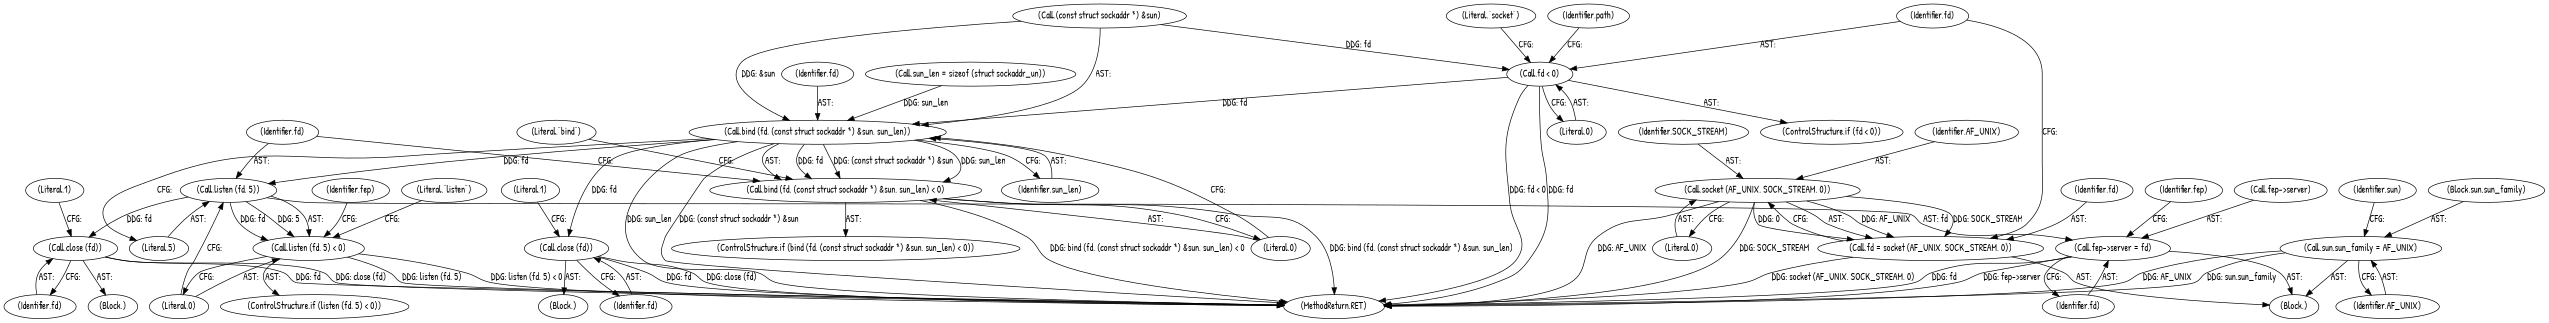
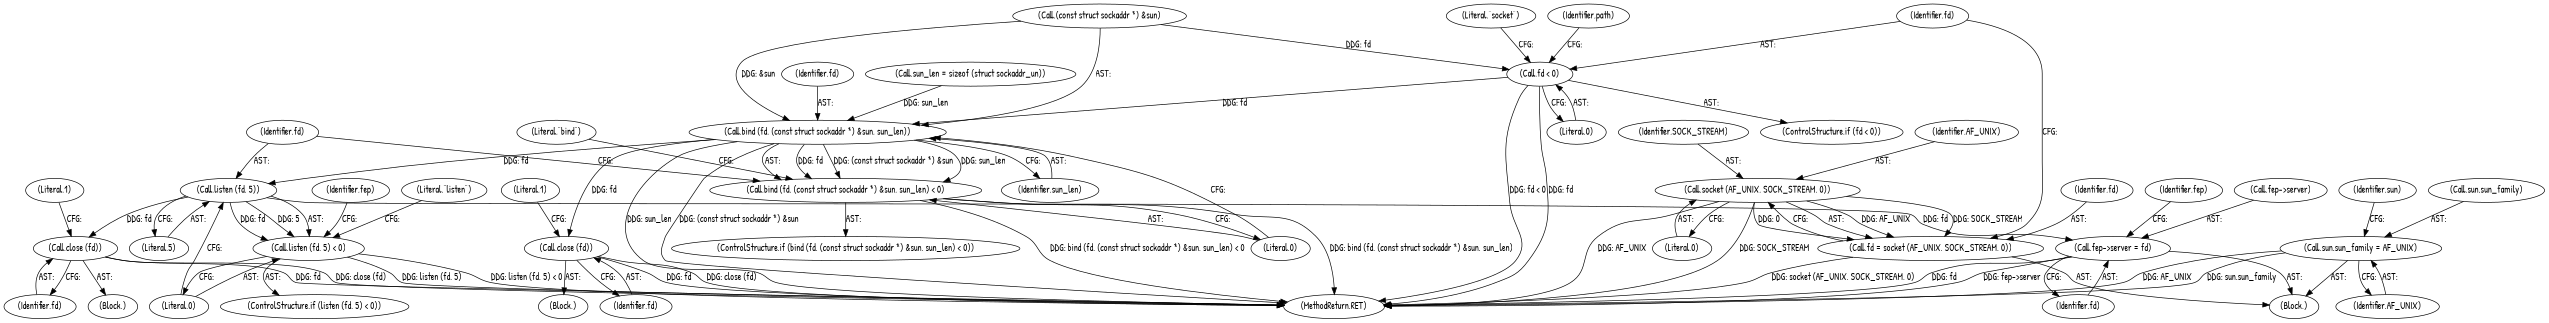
(378, 157) -> (164, 208)
(2486, 190) -> (2486, 190)
(1936, 219) -> (1936, 219)
